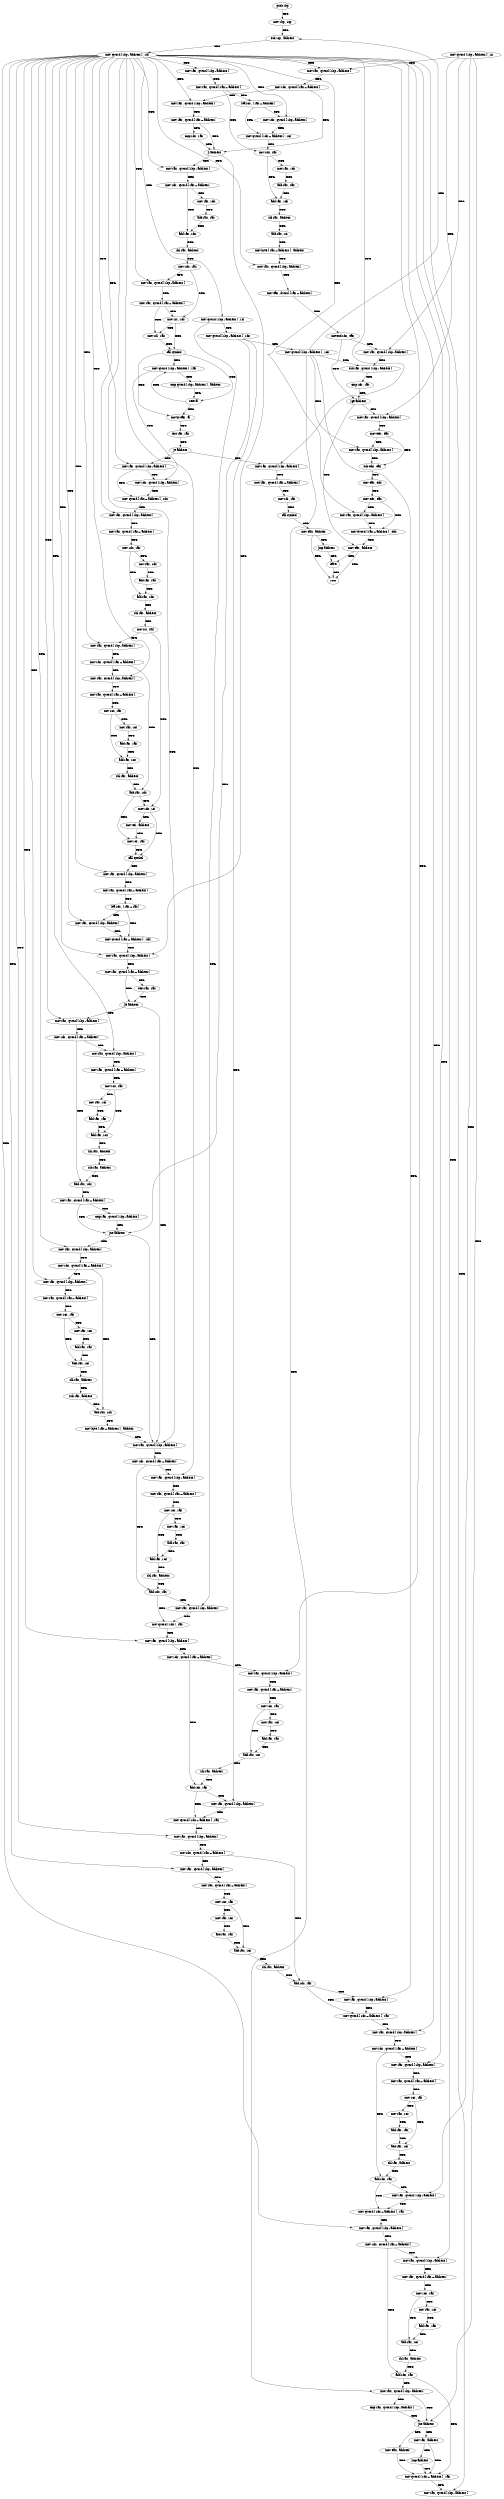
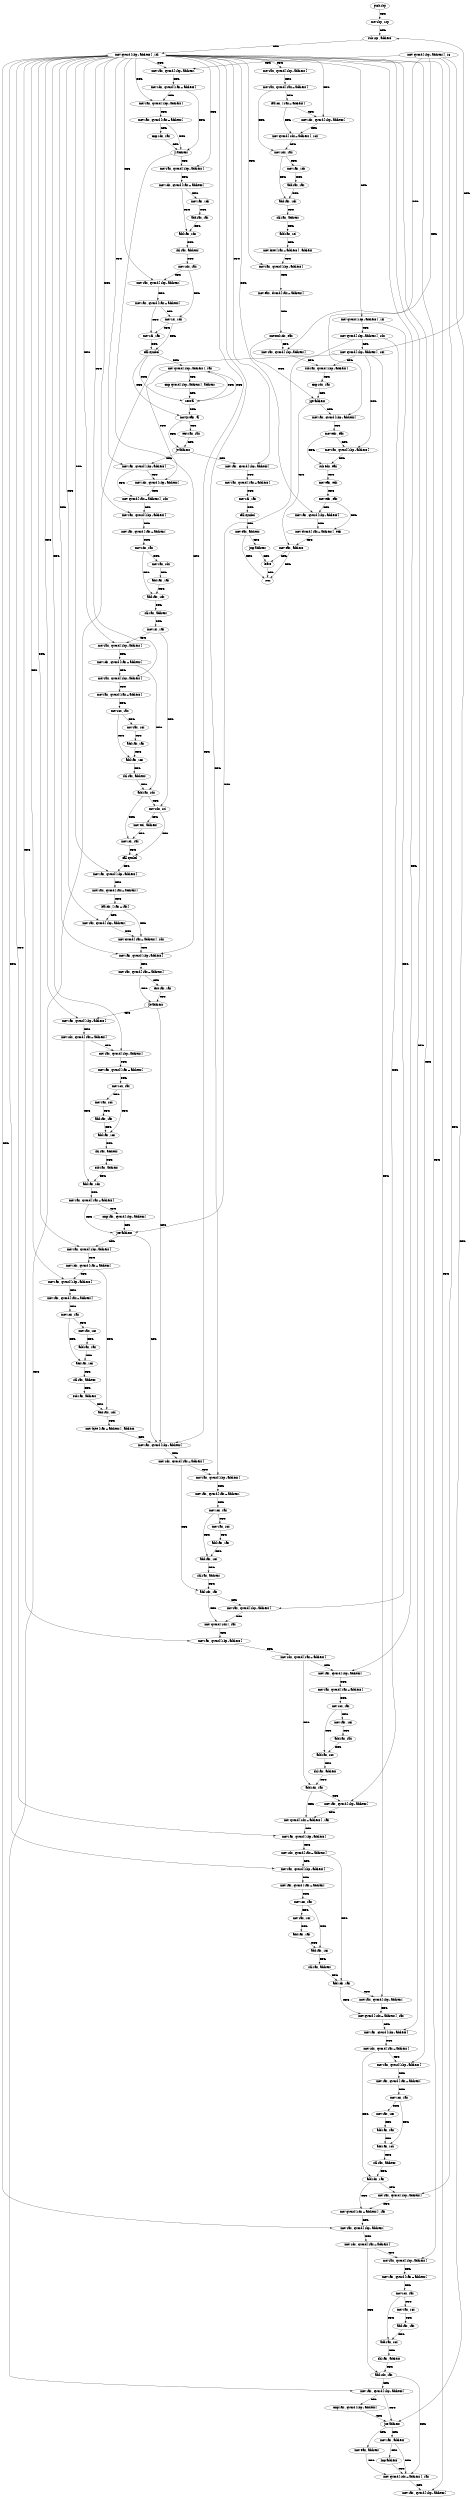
none -> (226, 388)
none -> (169, 432)
